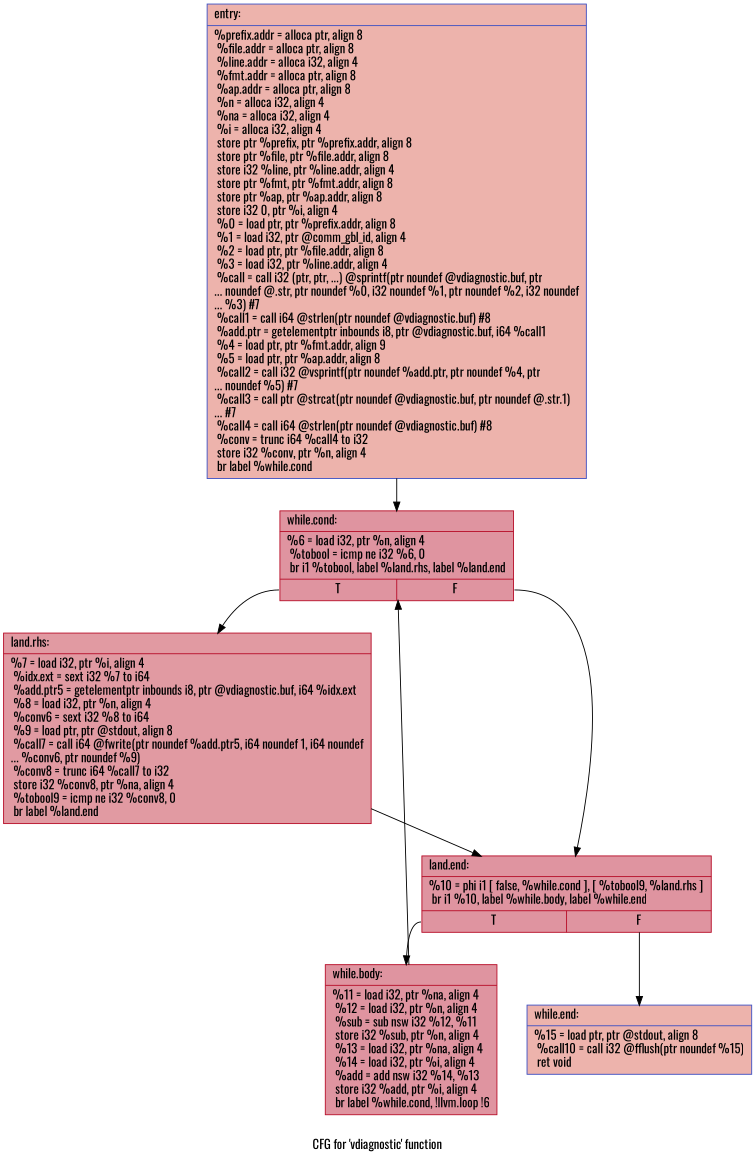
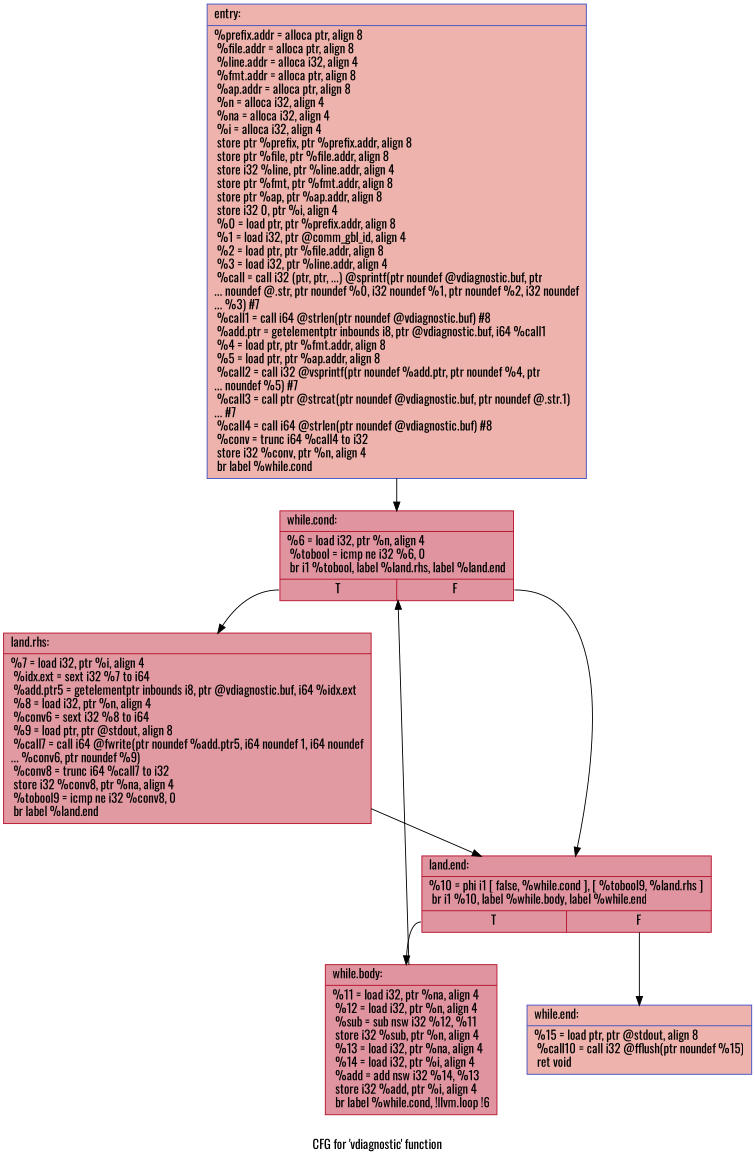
(300, 346) -> (300, 346)
